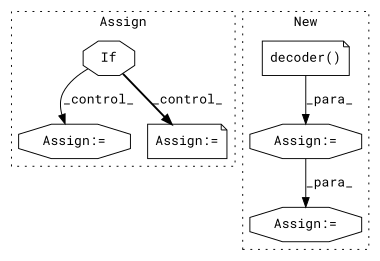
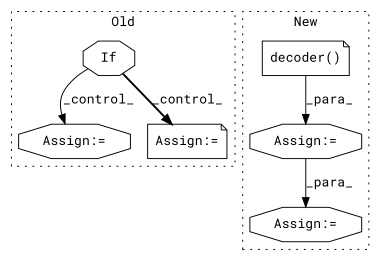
(123, 22) -> (123, 22)
